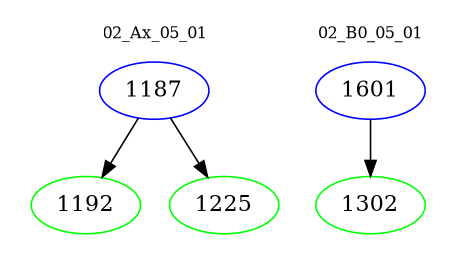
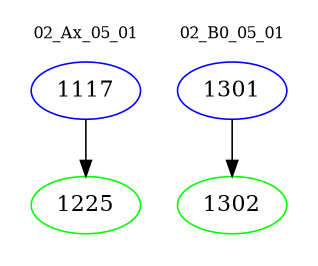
(154, 91) -> (86, 91)
(371, 91) -> (232, 91)
(86, 205) -> none
